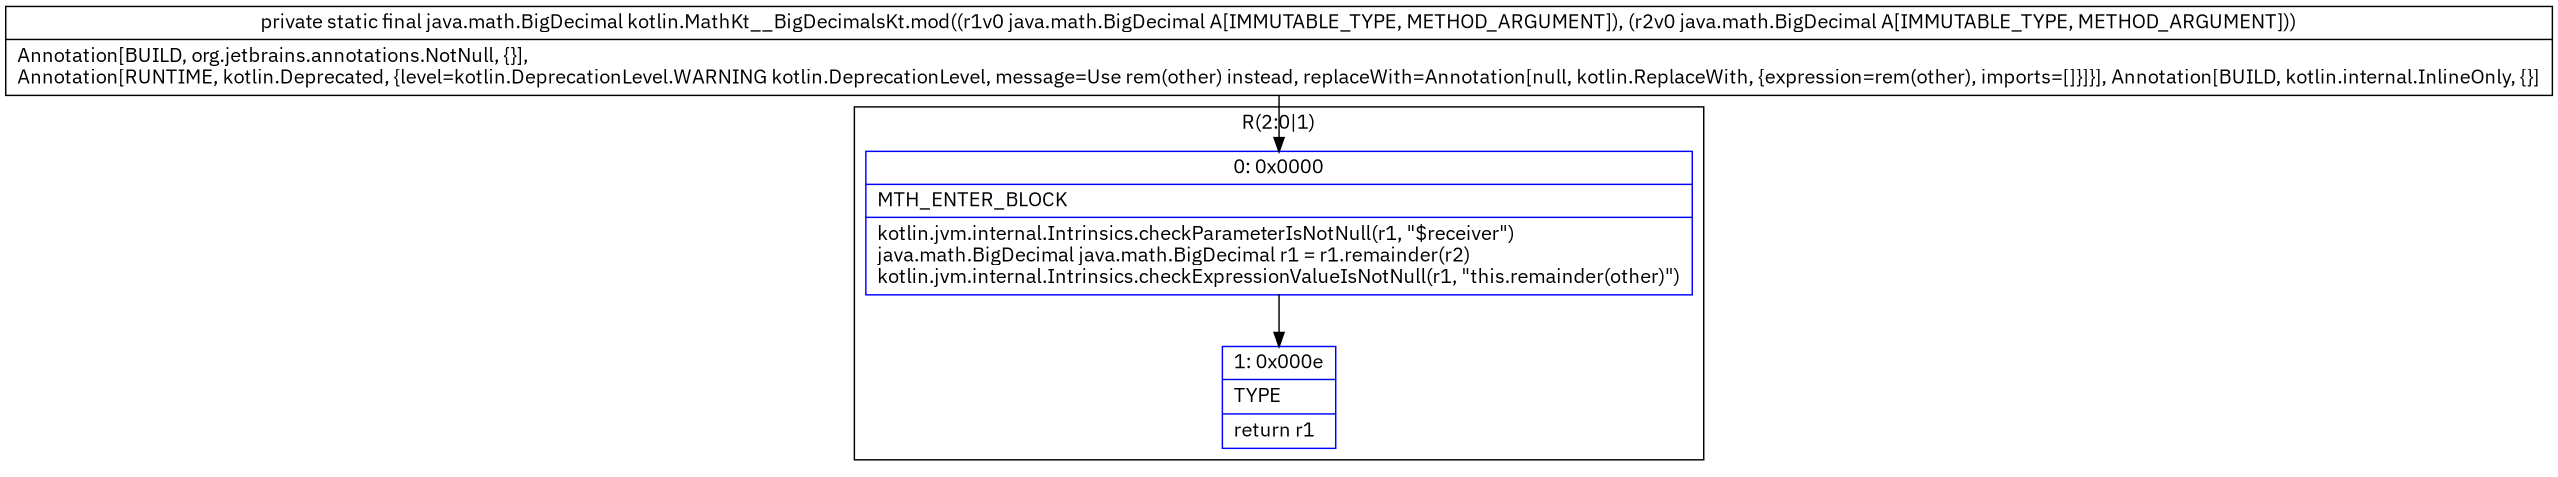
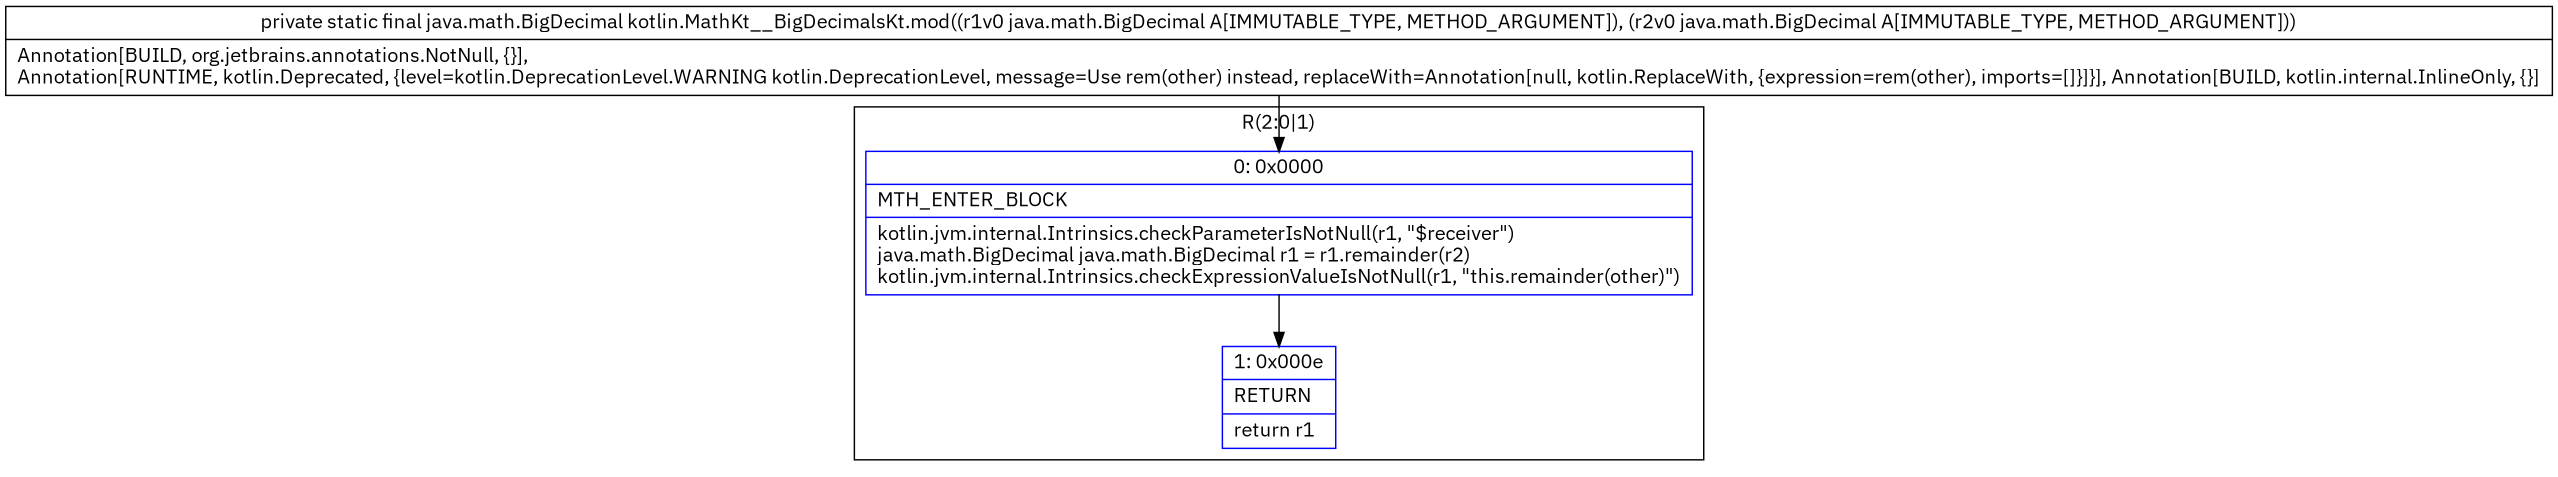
(1258, 396) -> (1273, 396)
